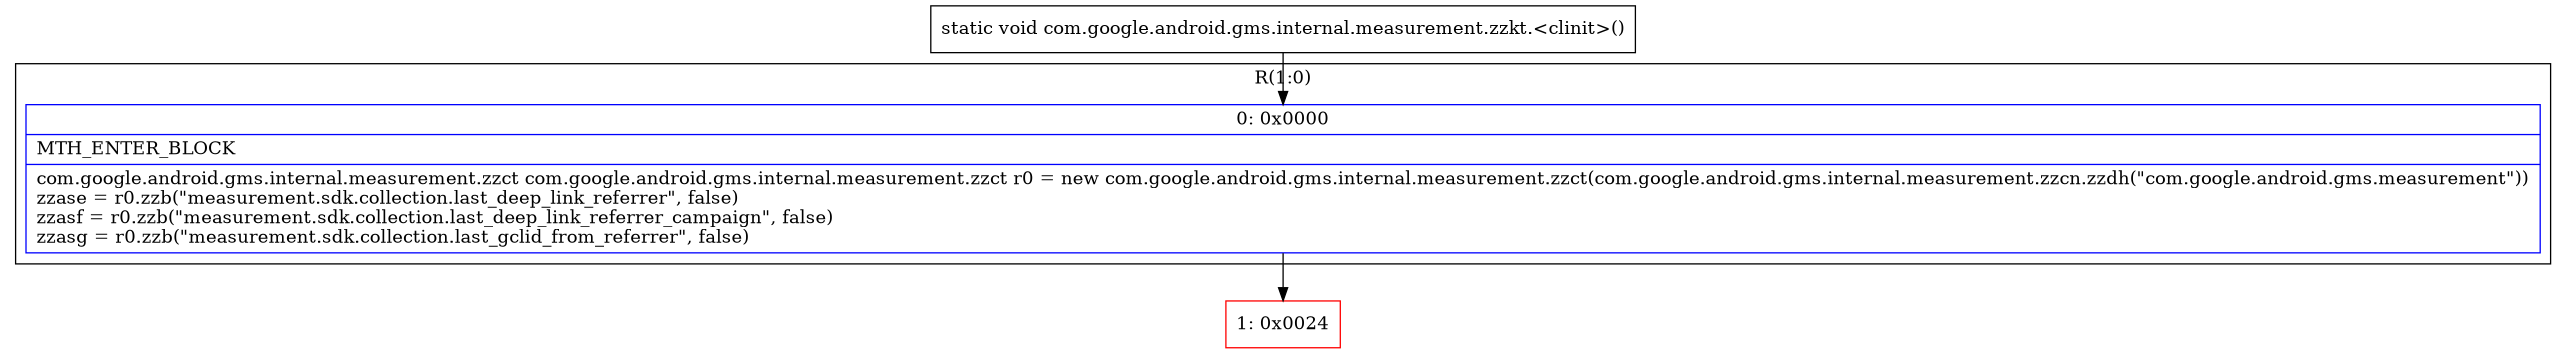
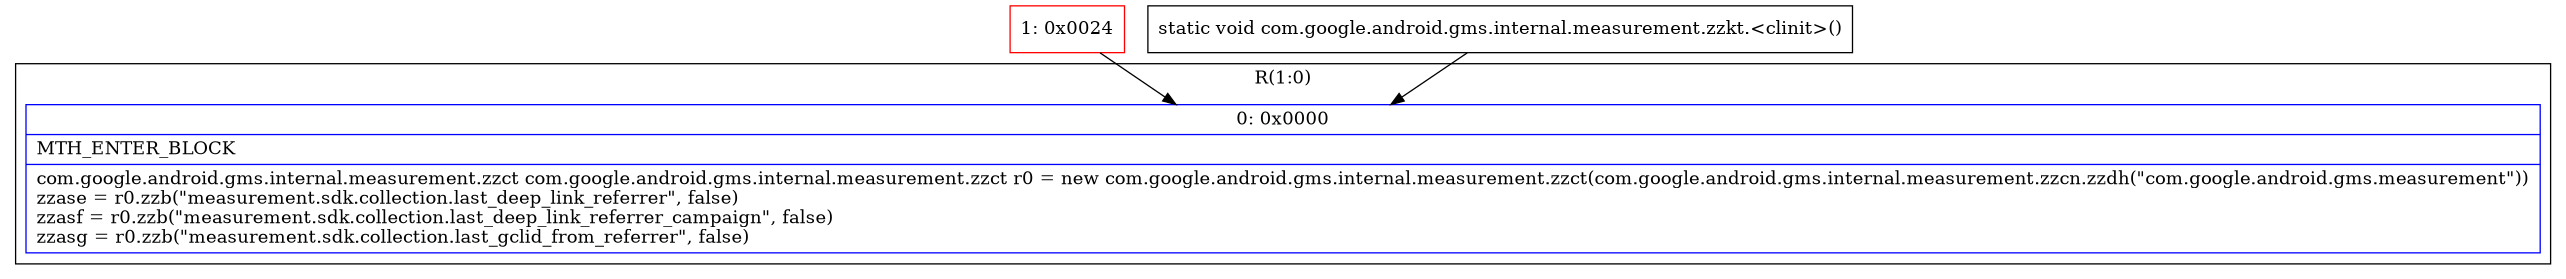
(1283, 272) -> (1133, 75)
